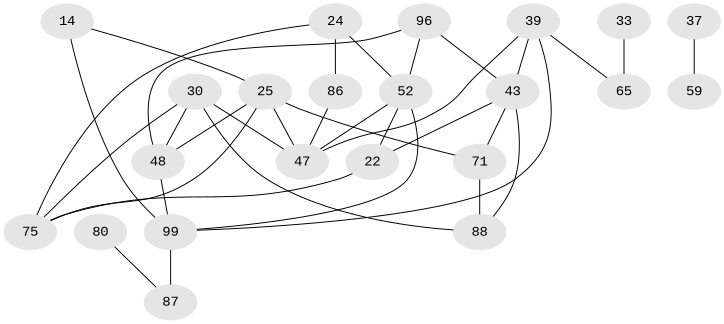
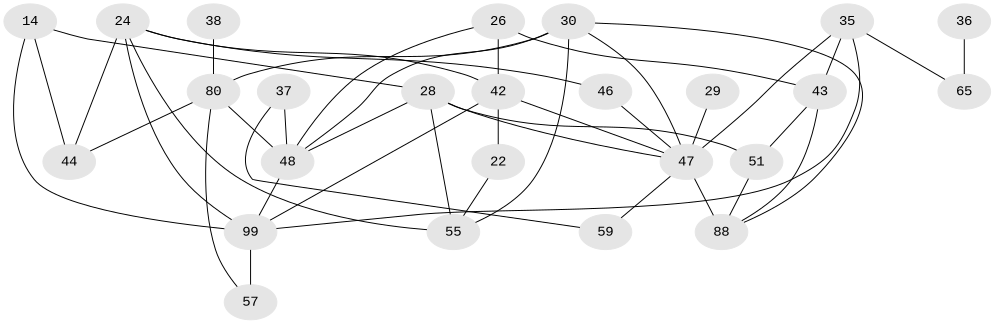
none -> (214, 21)
(424, 21) -> (498, 21)
(533, 21) -> (847, 21)
(624, 21) -> (964, 21)
none -> (391, 57)
(265, 92) -> (428, 92)
(335, 92) -> (605, 92)
(406, 92) -> (498, 92)
none -> (713, 92)
none -> (249, 126)
none -> (286, 127)
(443, 127) -> none
none -> (159, 142)
none -> (69, 162)
(480, 162) -> (757, 162)
none -> (703, 194)
none -> (646, 197)
(30, 232) -> (453, 232)
(171, 302) -> (251, 302)
